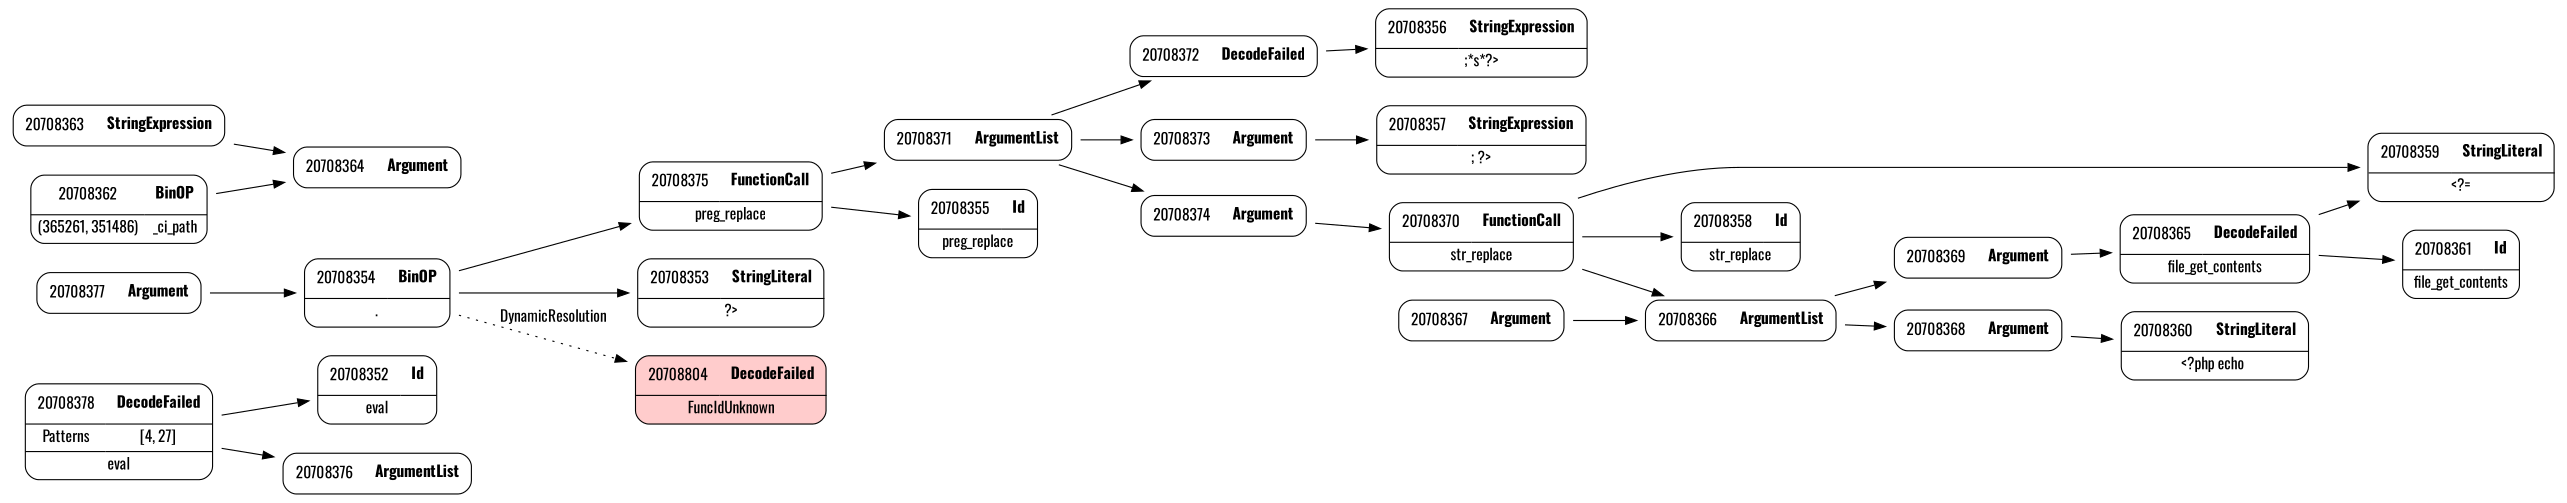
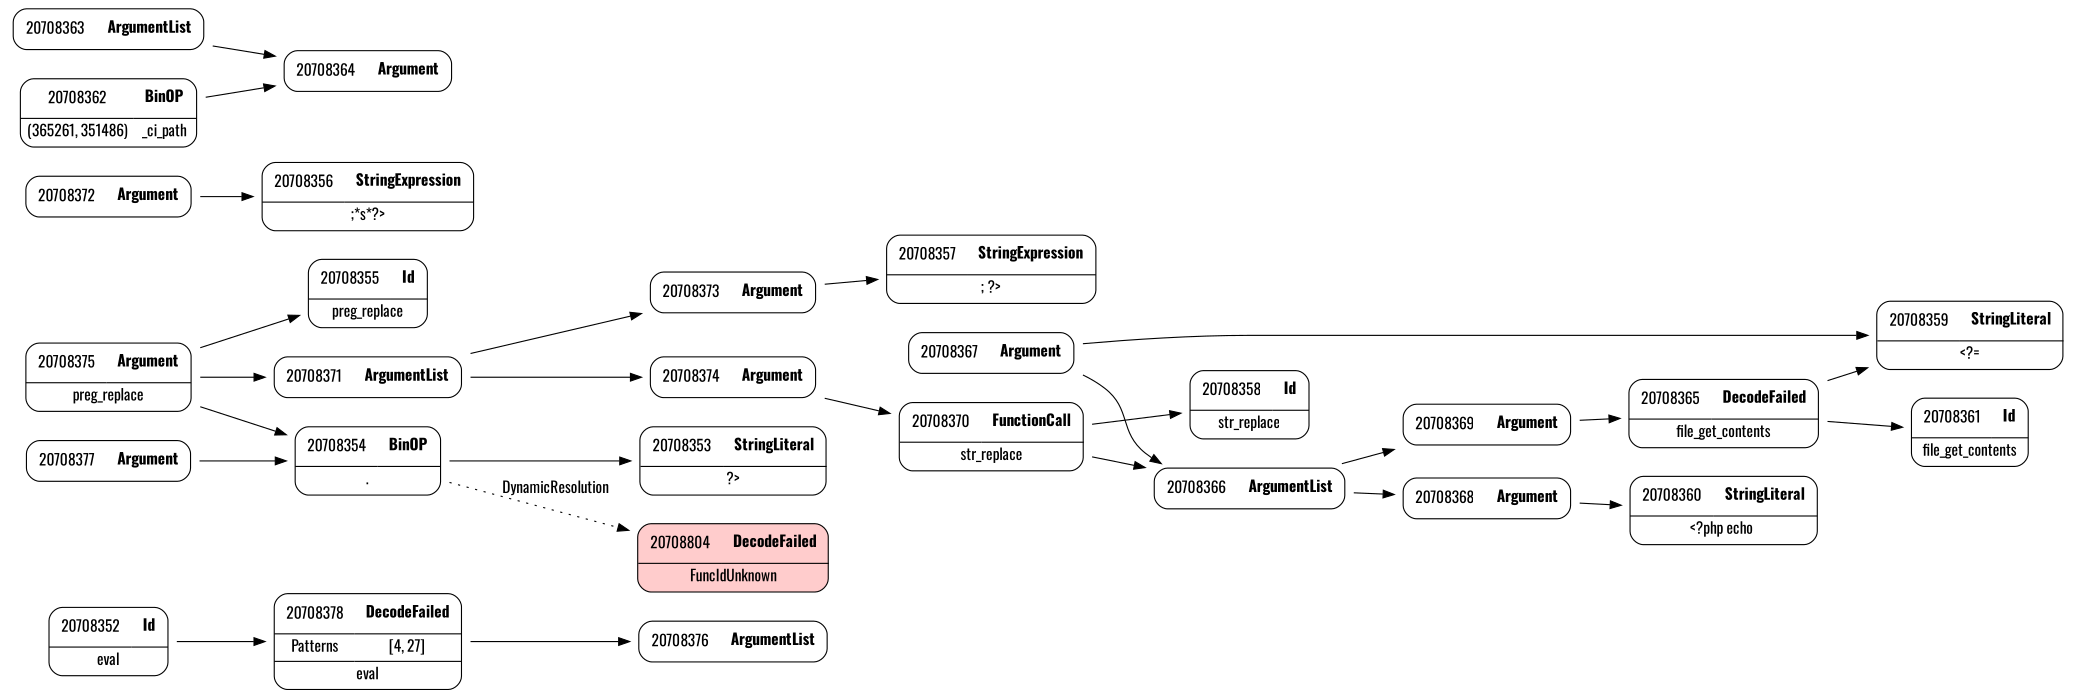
(1263, 55) -> (148, 195)
(1096, 100) -> none
(160, 124) -> (150, 28)
(1961, 167) -> (1470, 335)
(770, 181) -> (148, 362)
(539, 249) -> (238, 419)
(260, 409) -> (215, 642)
